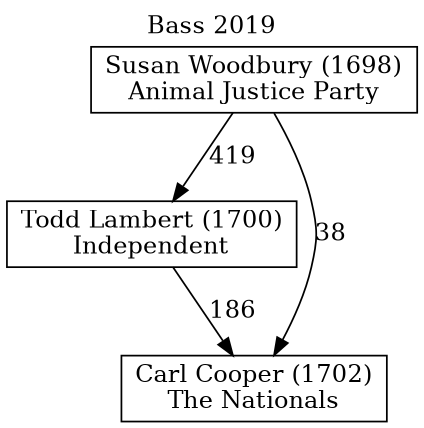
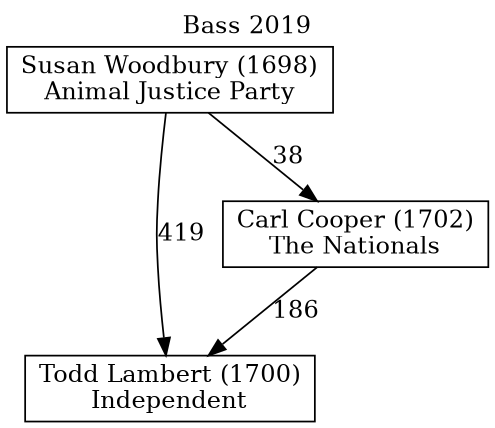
(198, 304) -> (270, 306)
